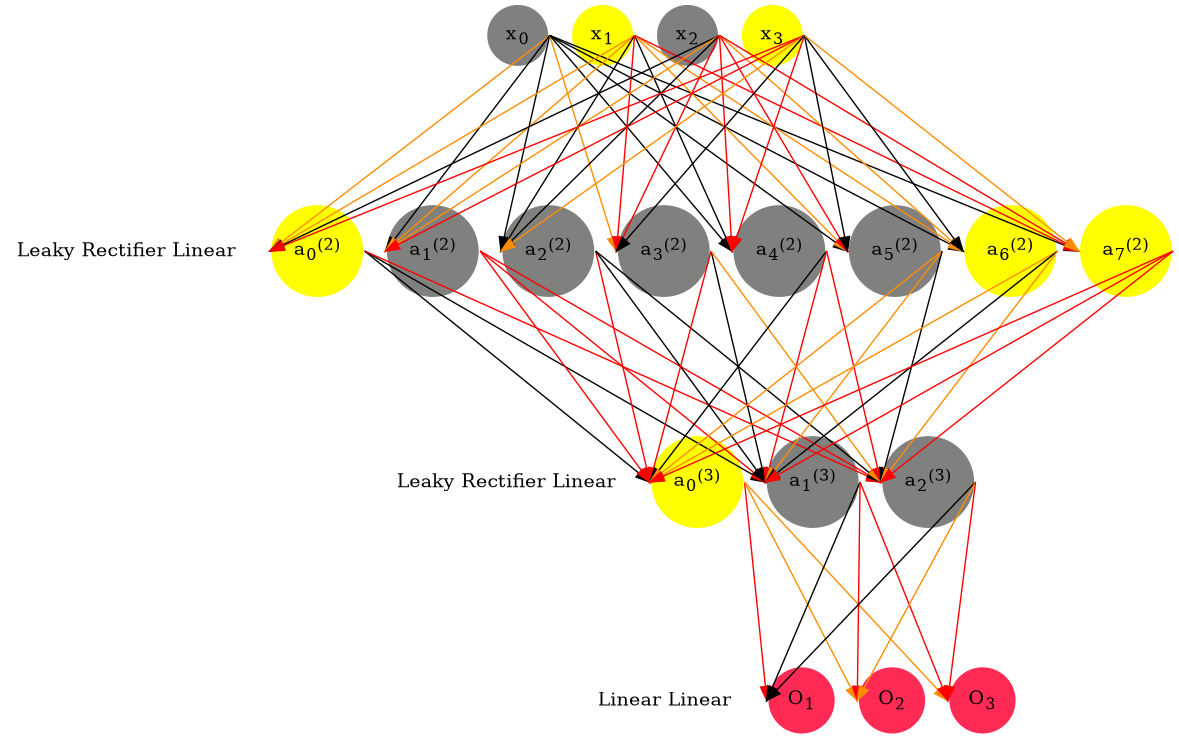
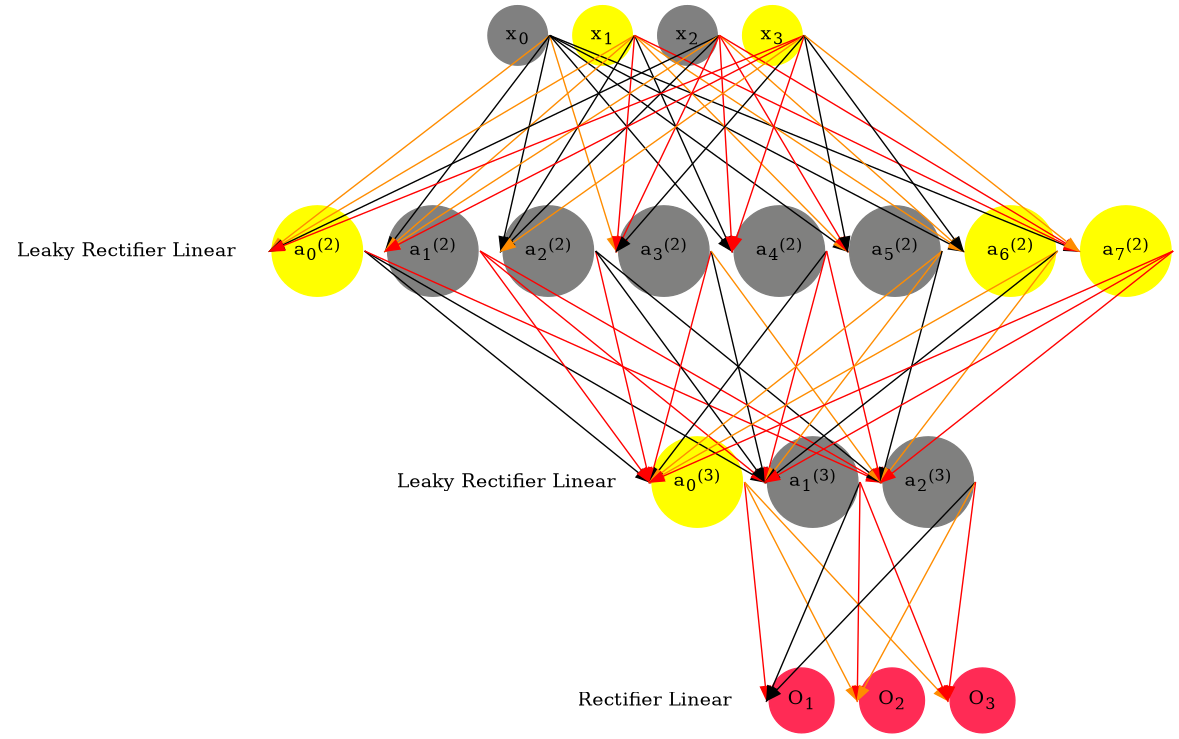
(665, 700) -> (655, 700)
